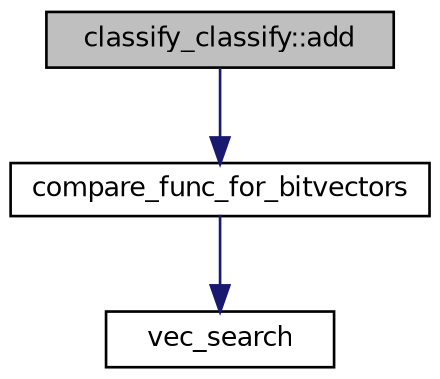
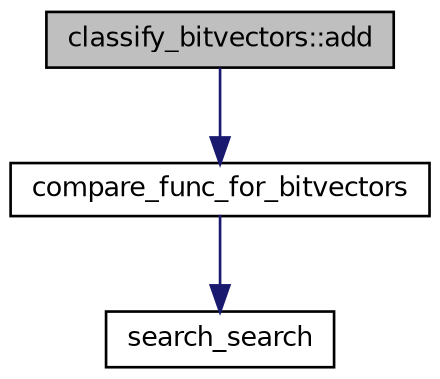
(220, 40) -> (220, 40)
(220, 339) -> (220, 339)
